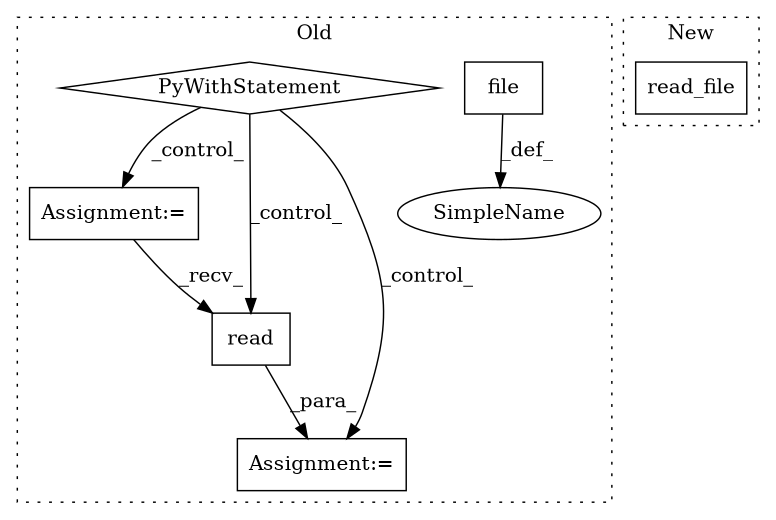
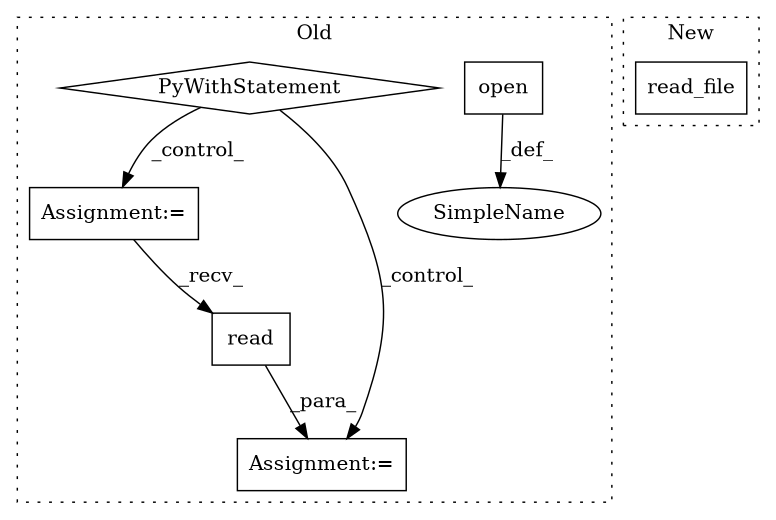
(504, 88) -> (504, 88)
(250, 206) -> none
